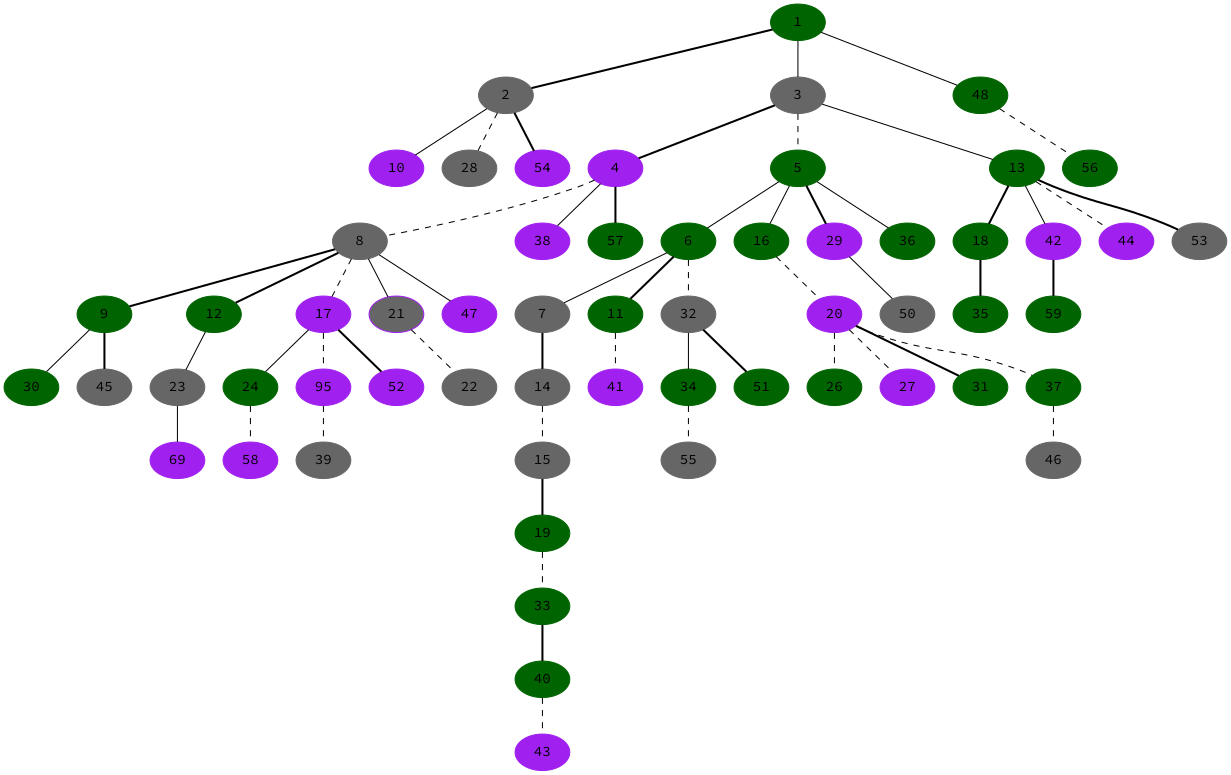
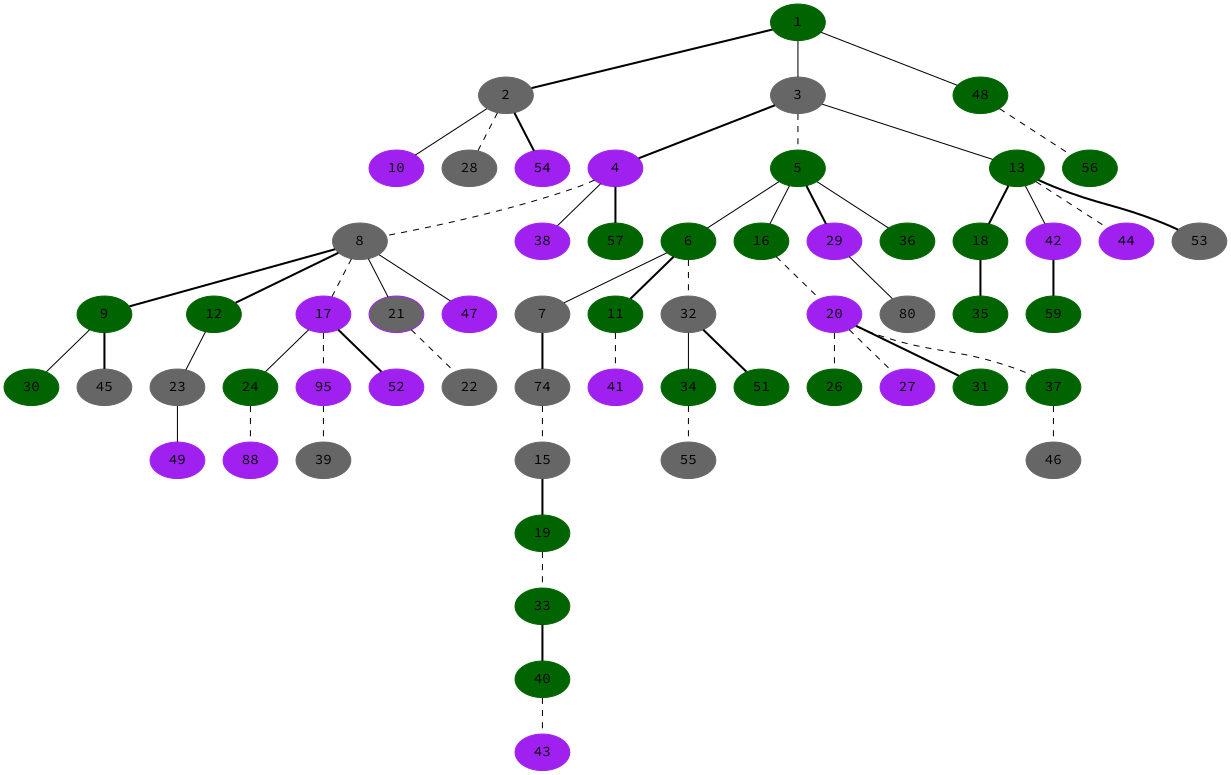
(907, 314) -> (907, 314)
(542, 387) -> (542, 387)
(177, 460) -> (177, 460)
(250, 460) -> (250, 460)
